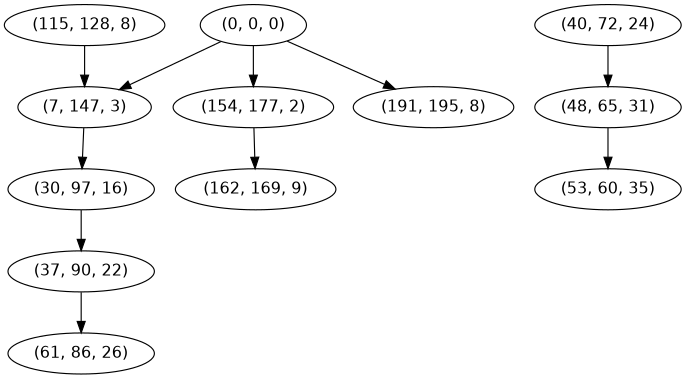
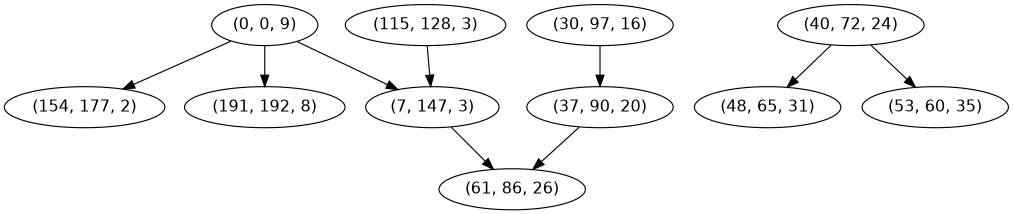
(85, 25) -> (426, 25)
(253, 25) -> (265, 25)
(434, 107) -> (265, 107)
(83, 143) -> (468, 144)
(608, 143) -> (889, 62)
(256, 189) -> none
(81, 271) -> (600, 107)
